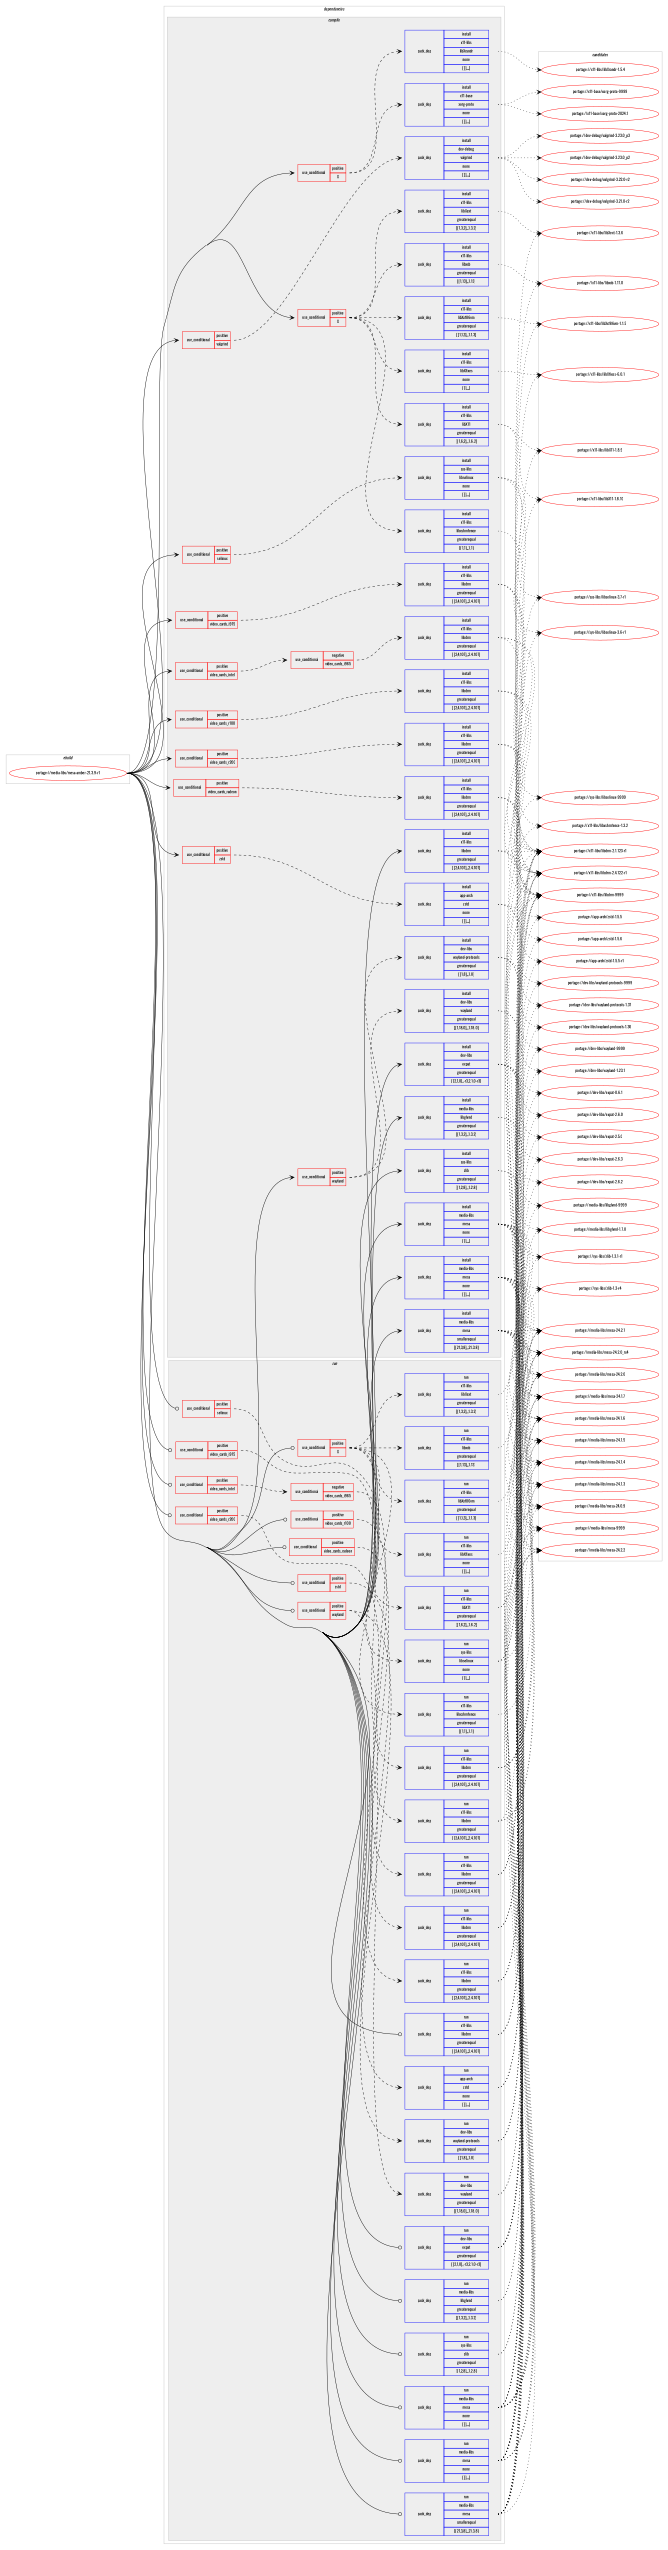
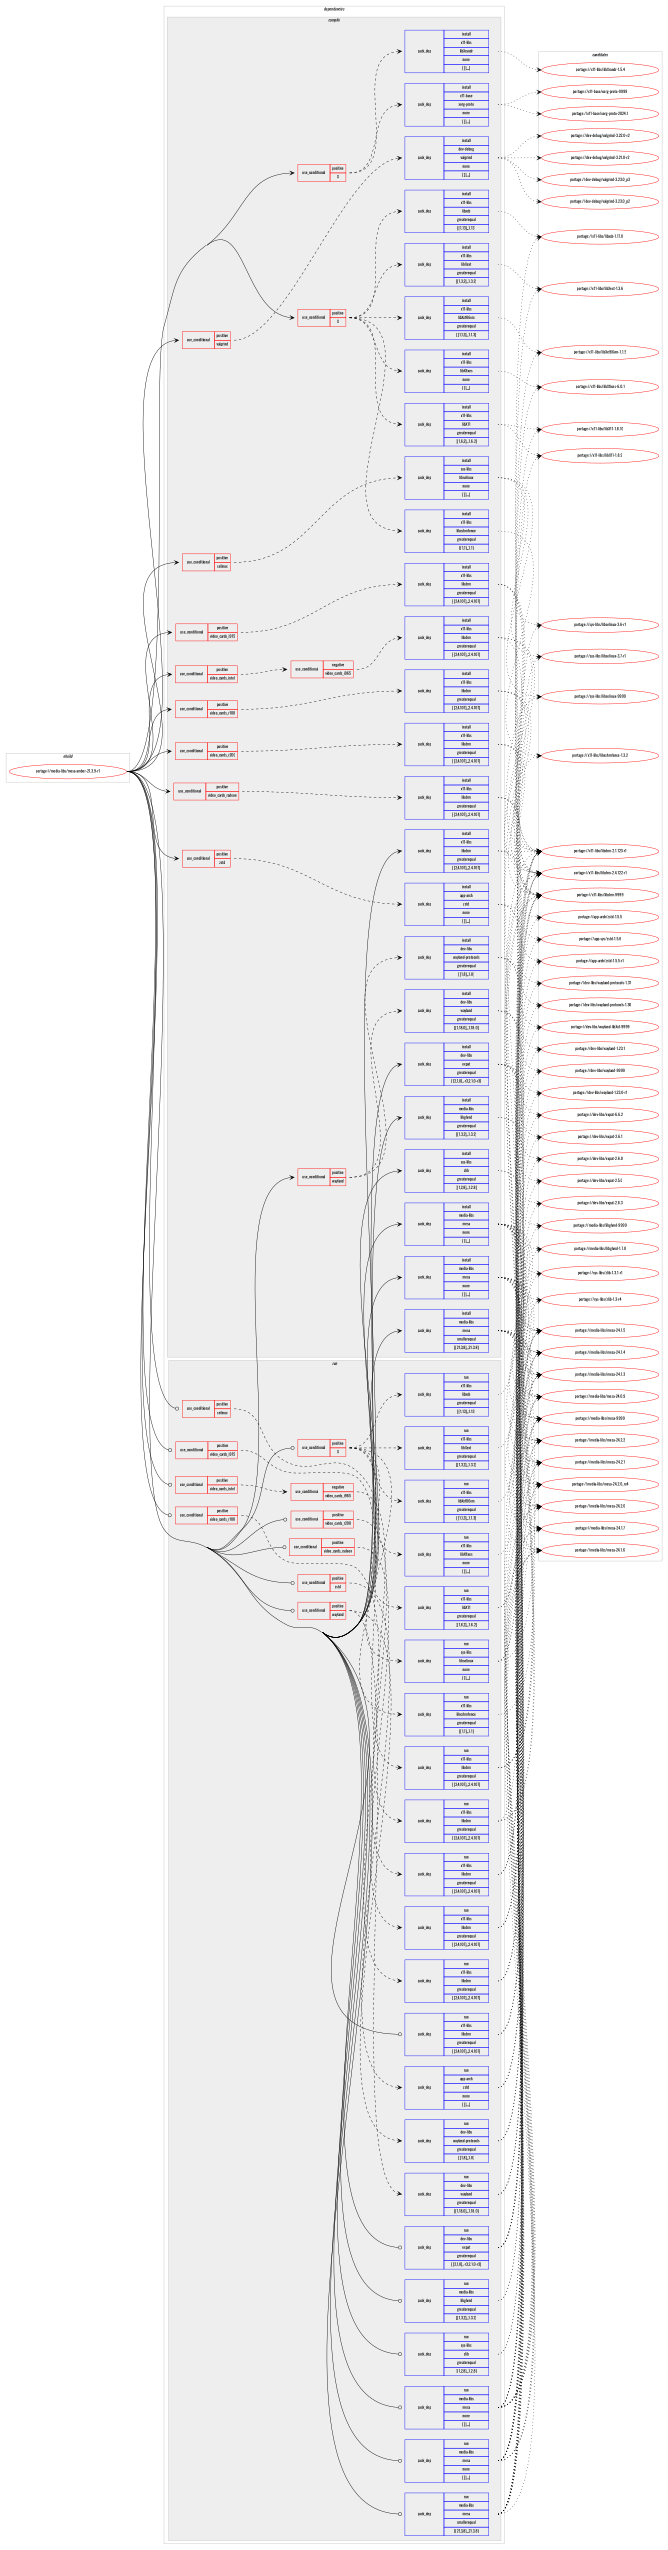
(600, 939) -> (600, 939)
(600, 983) -> (600, 1027)
(600, 1093) -> (600, 1137)
none -> (600, 1093)
(600, 1182) -> (600, 1115)
